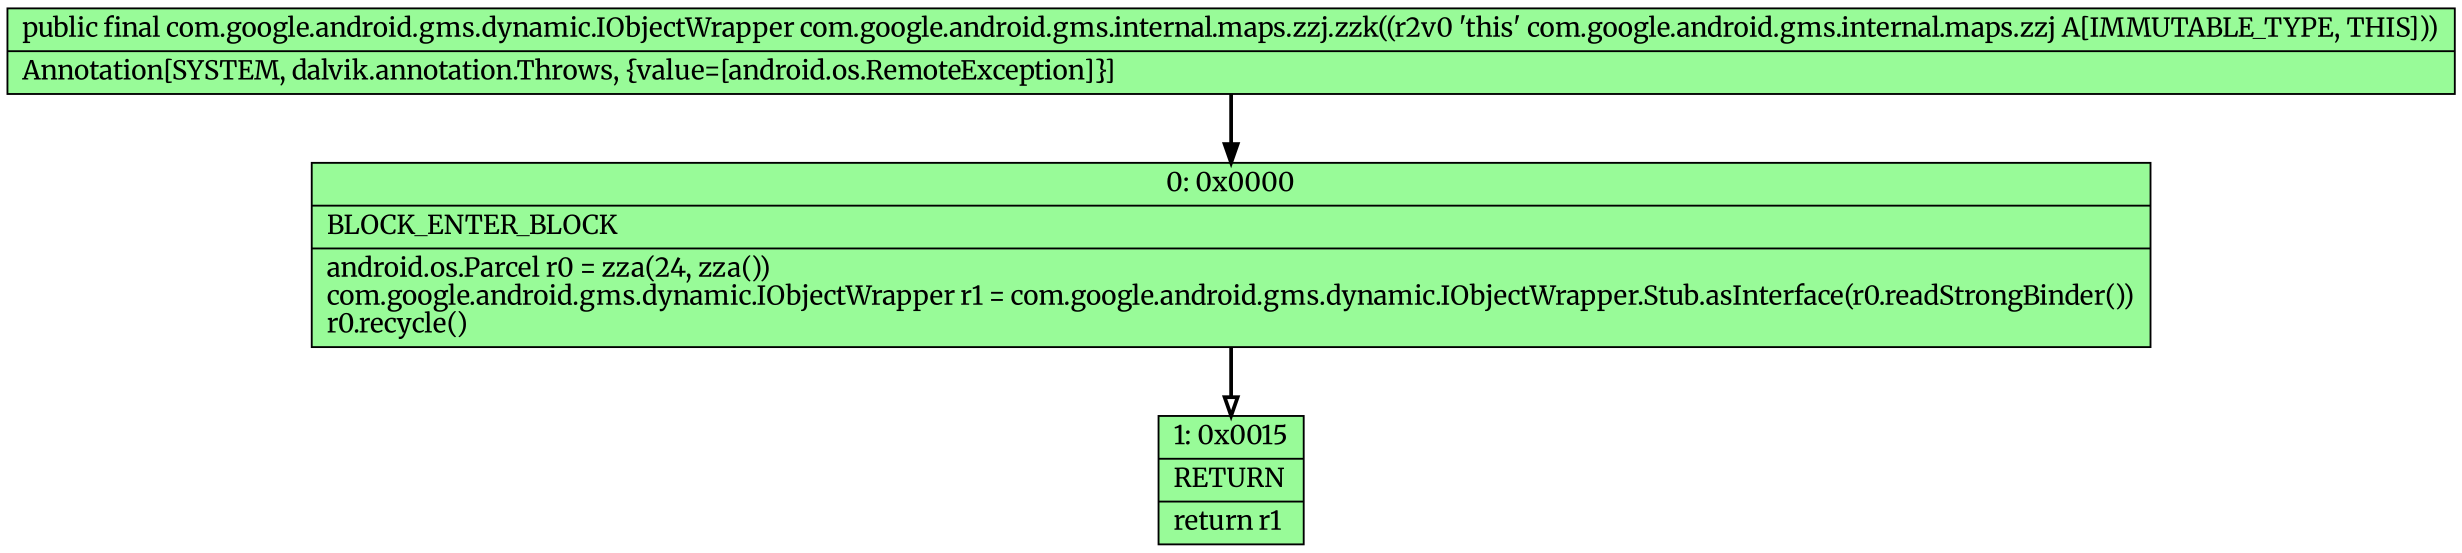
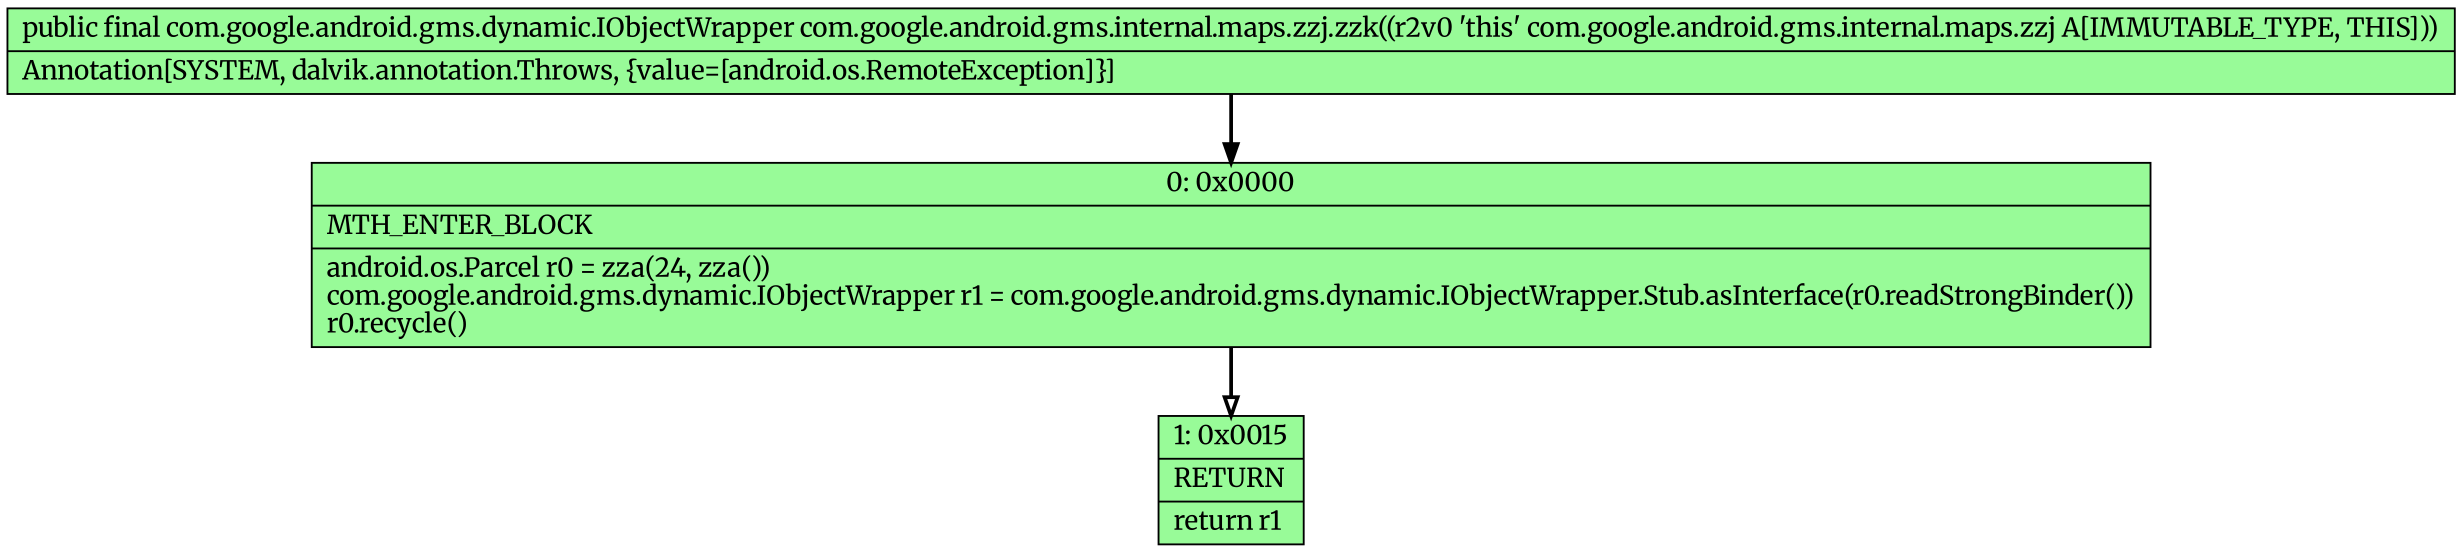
(473, 226) -> (460, 226)
